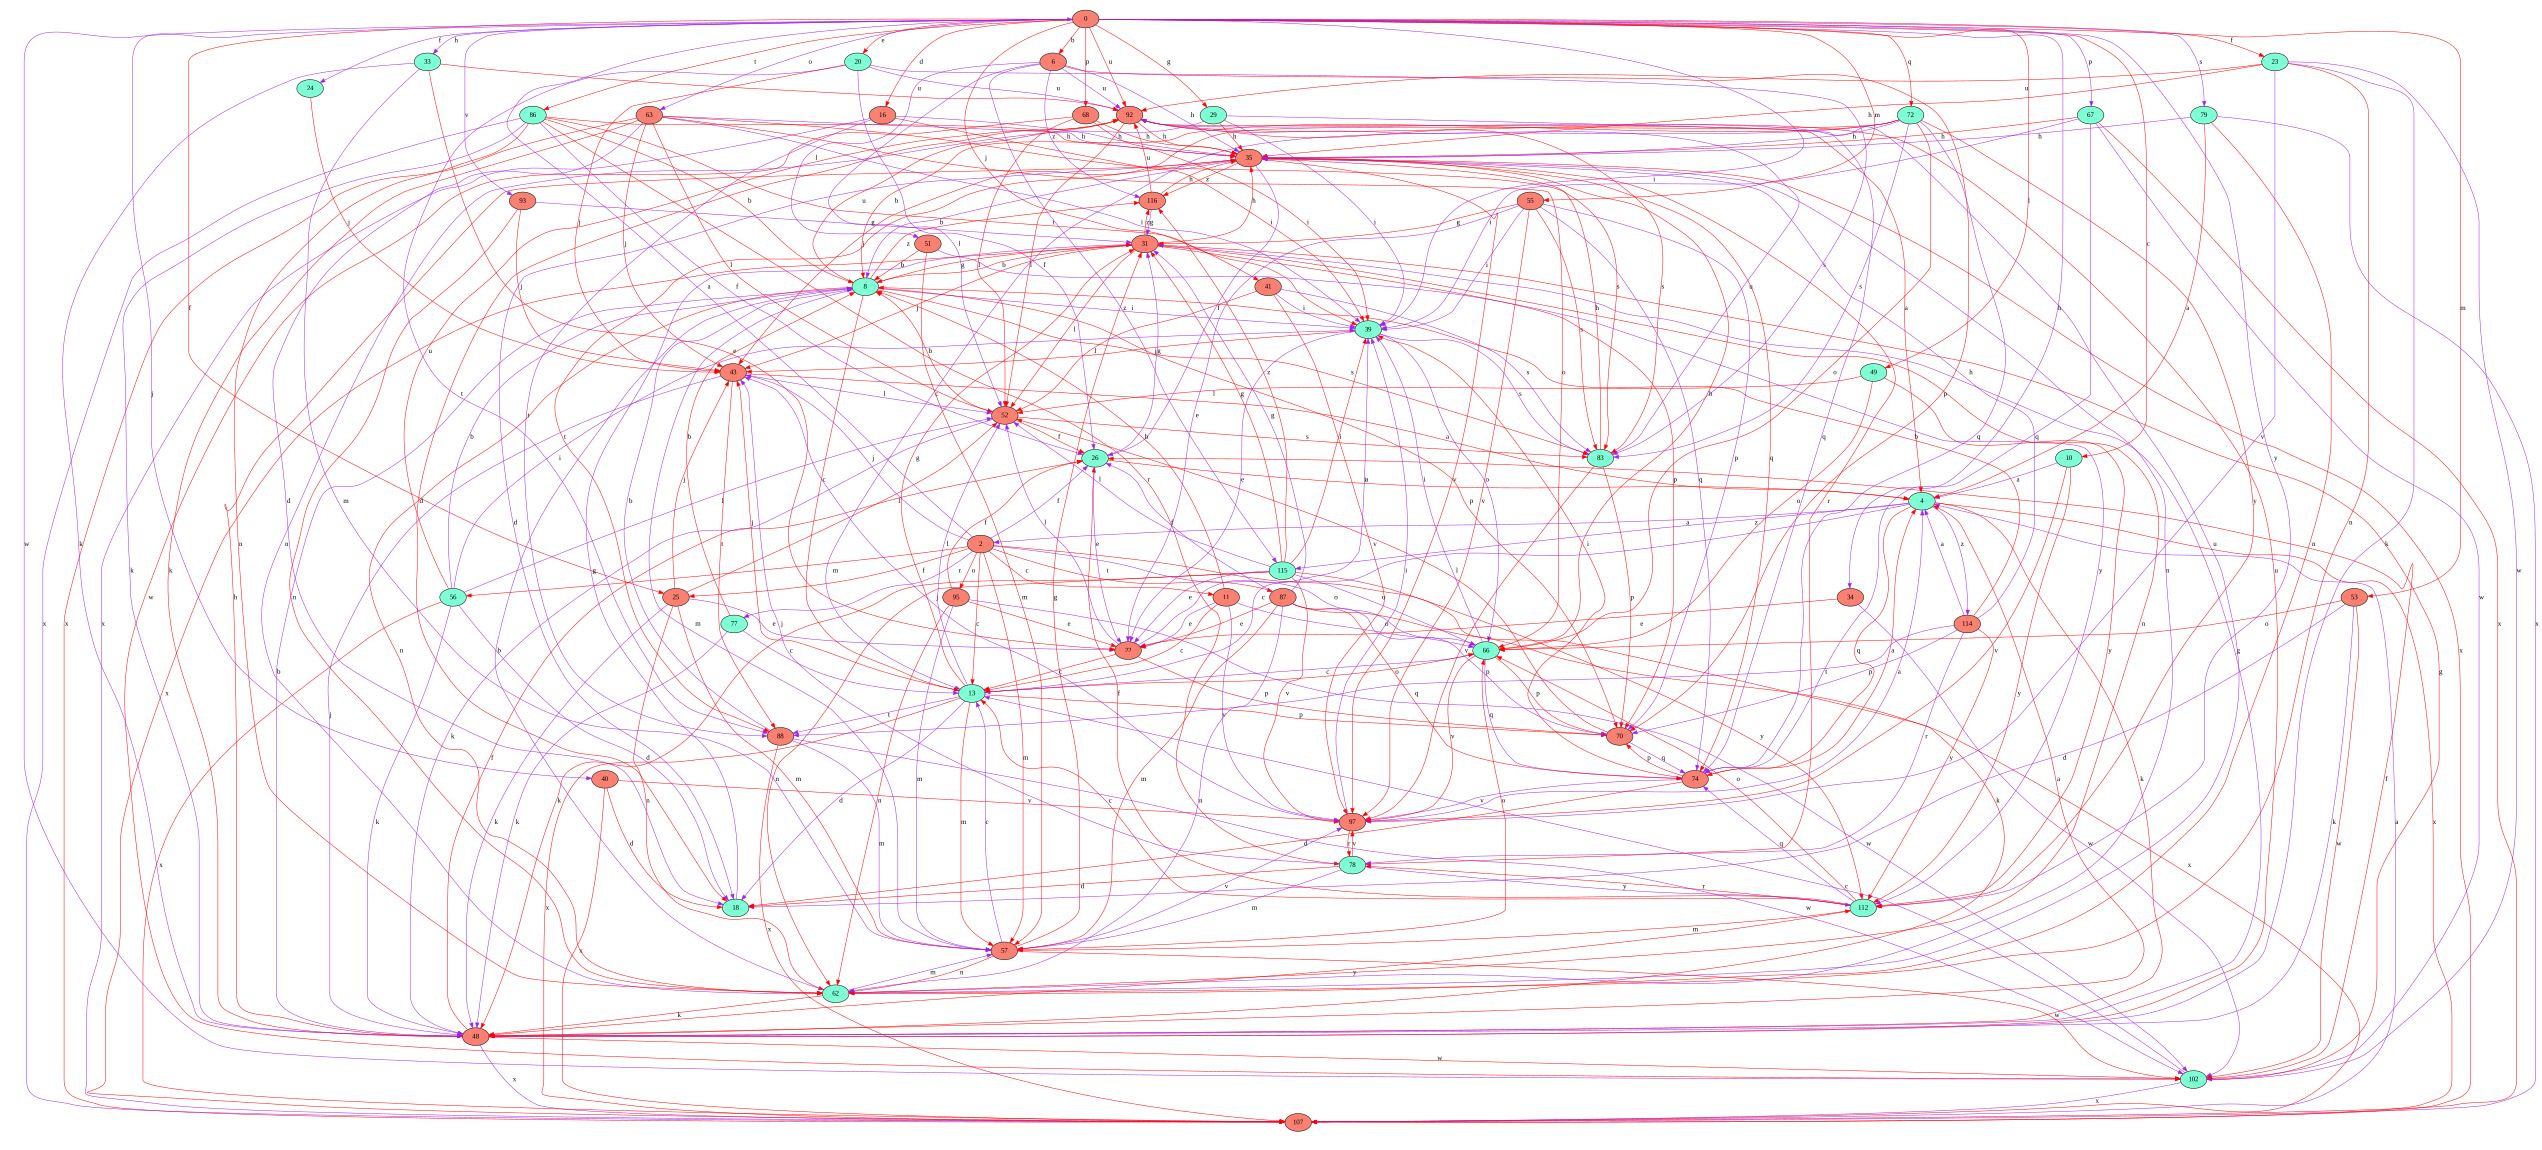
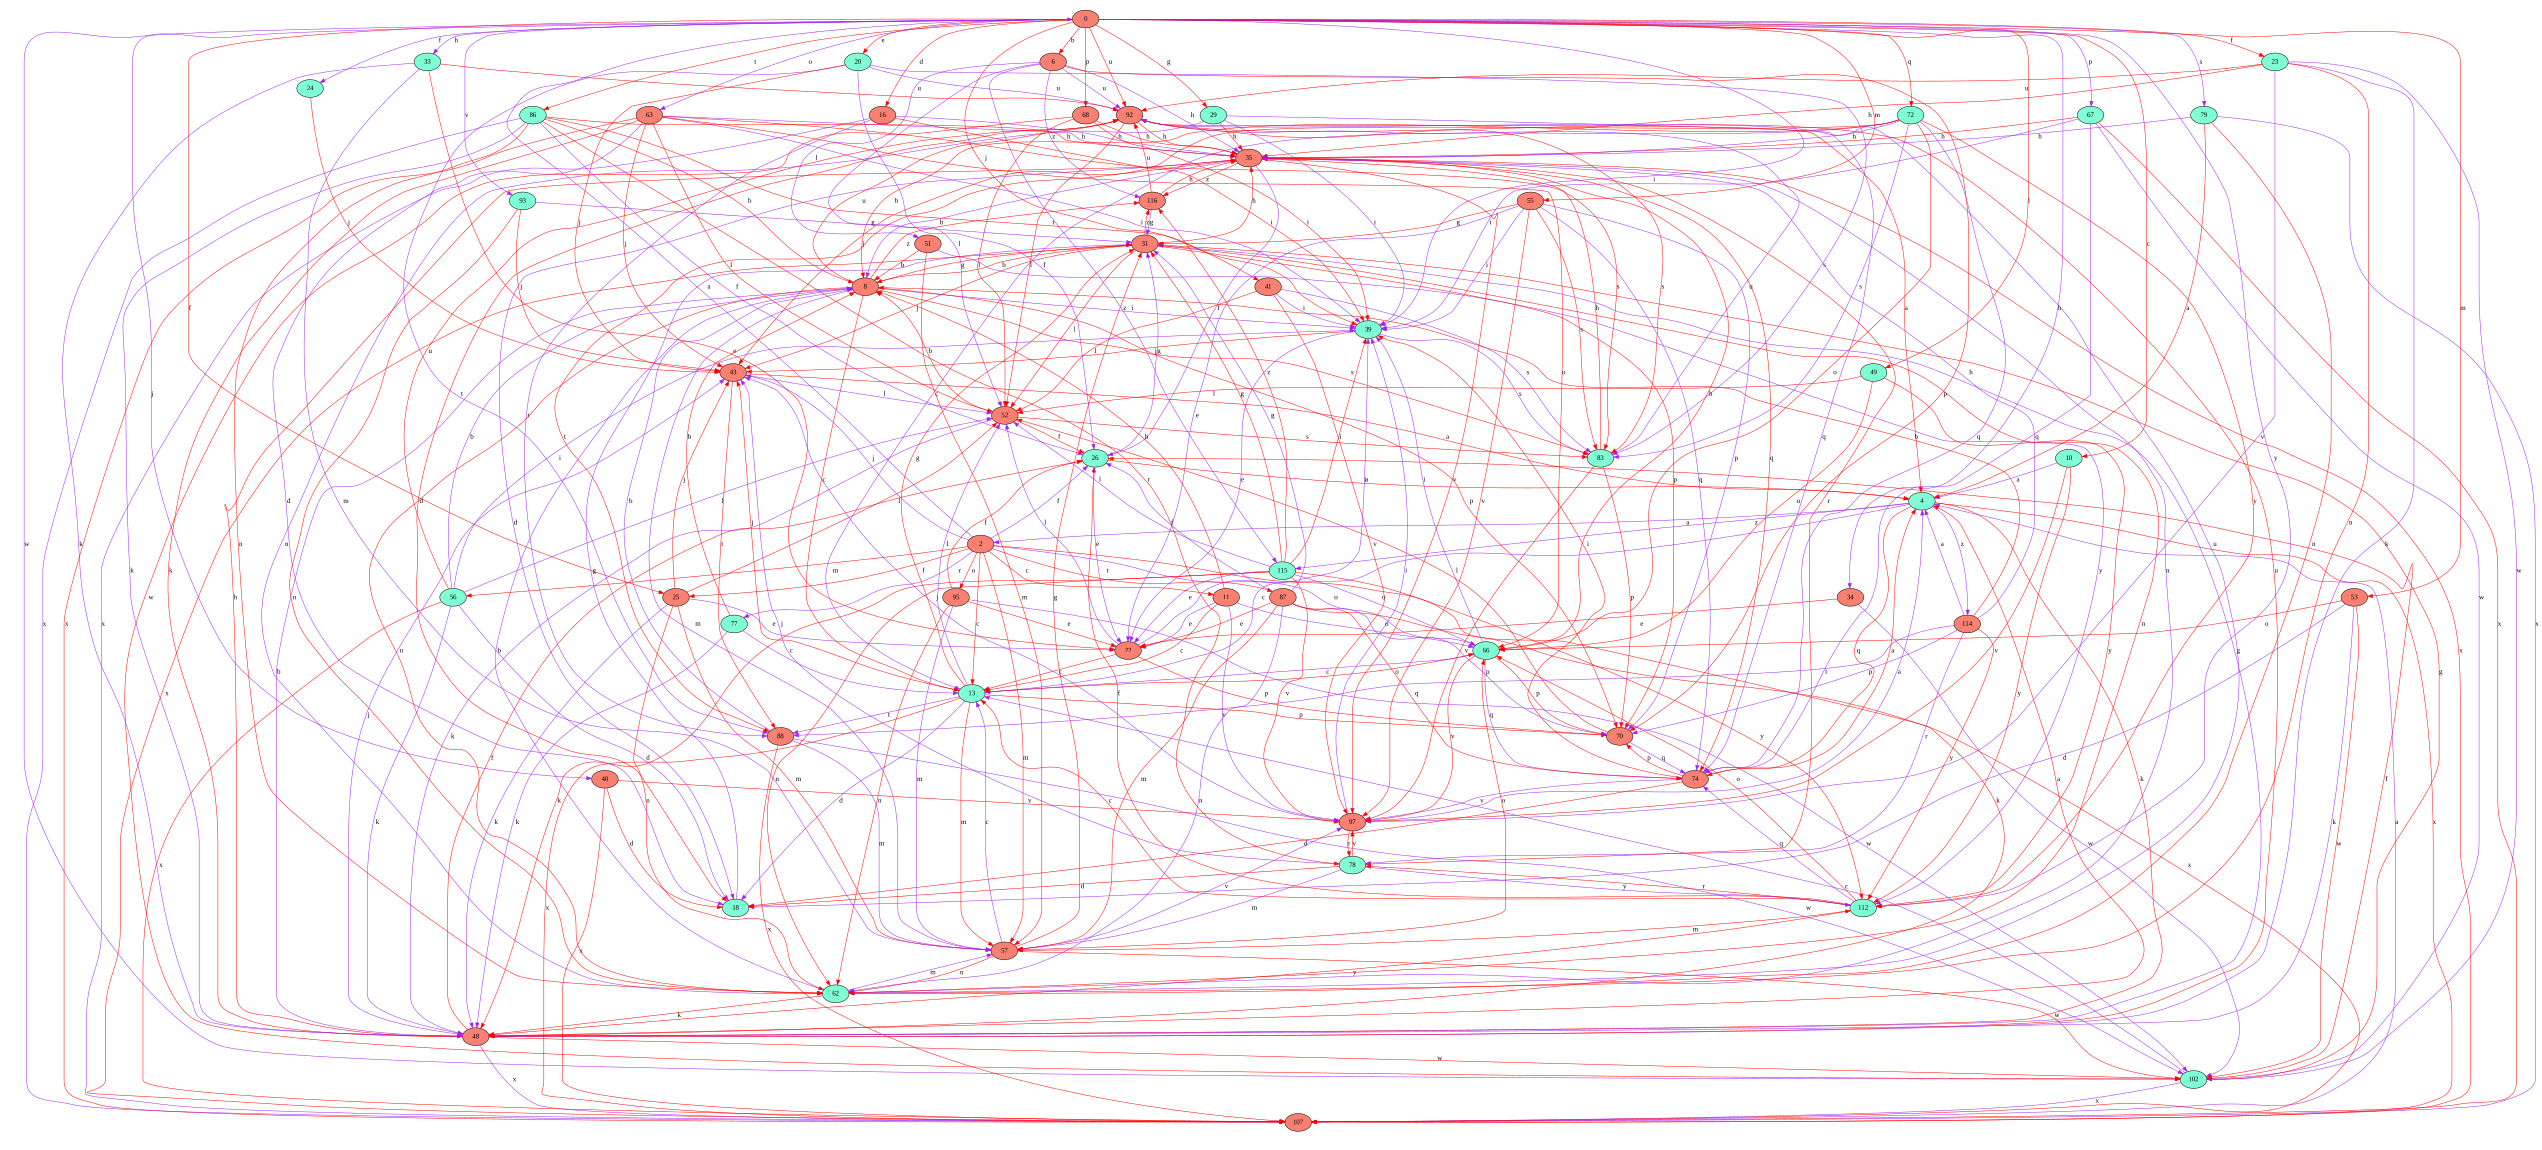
(523, 201) -> (523, 201)
(865, 287) -> (865, 287)
(1477, 470) -> none
(338, 646) -> (387, 670)
